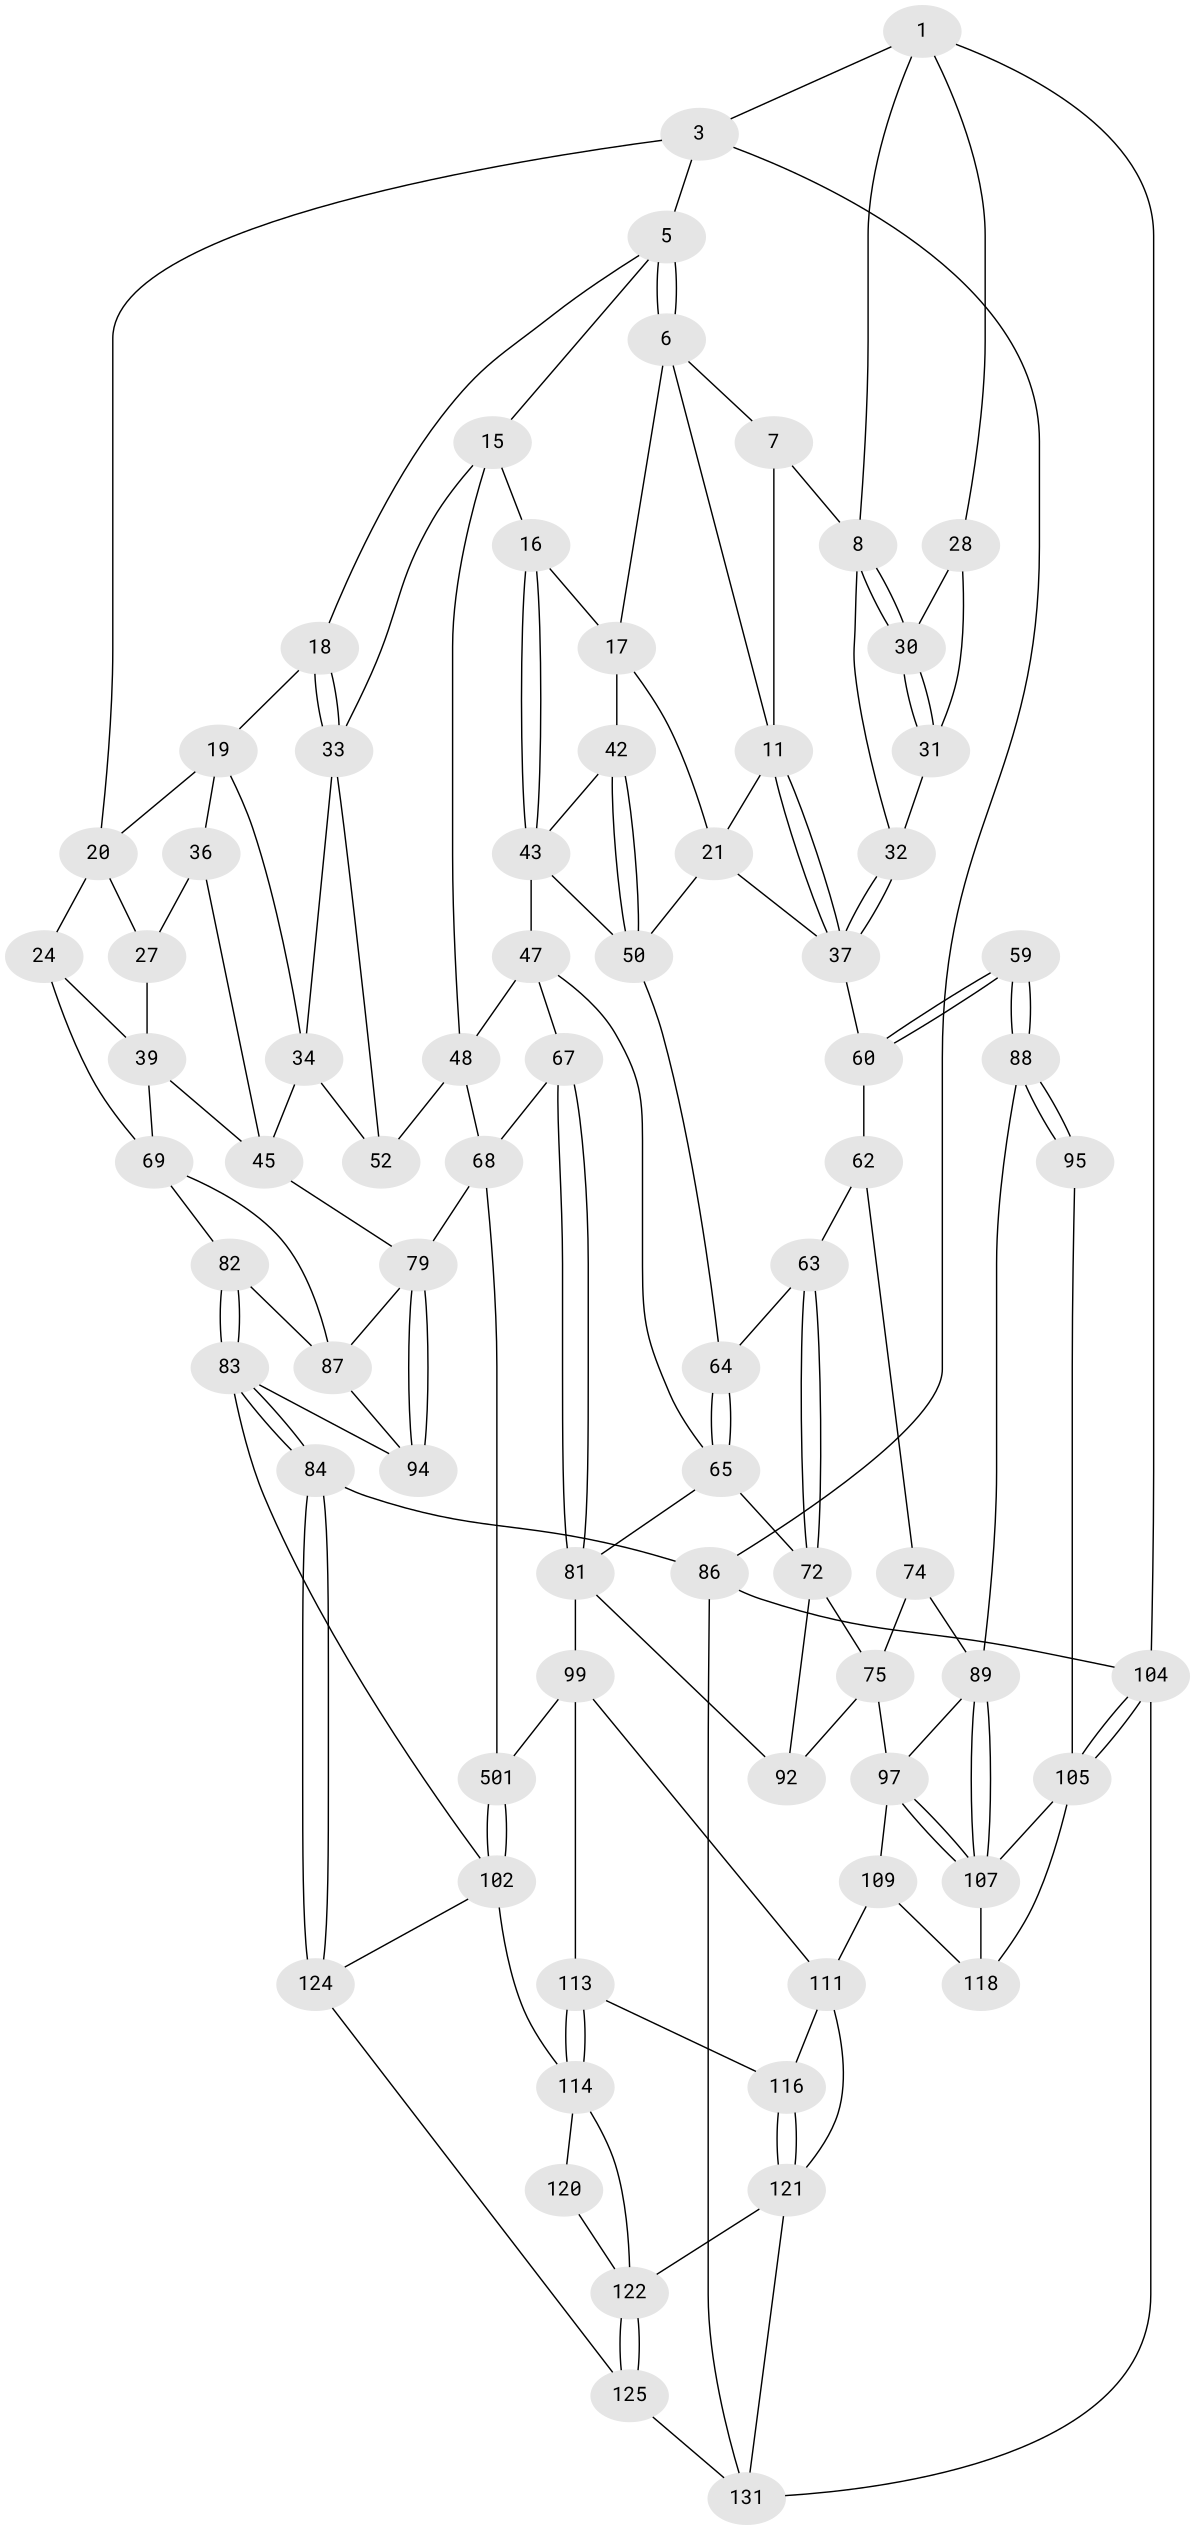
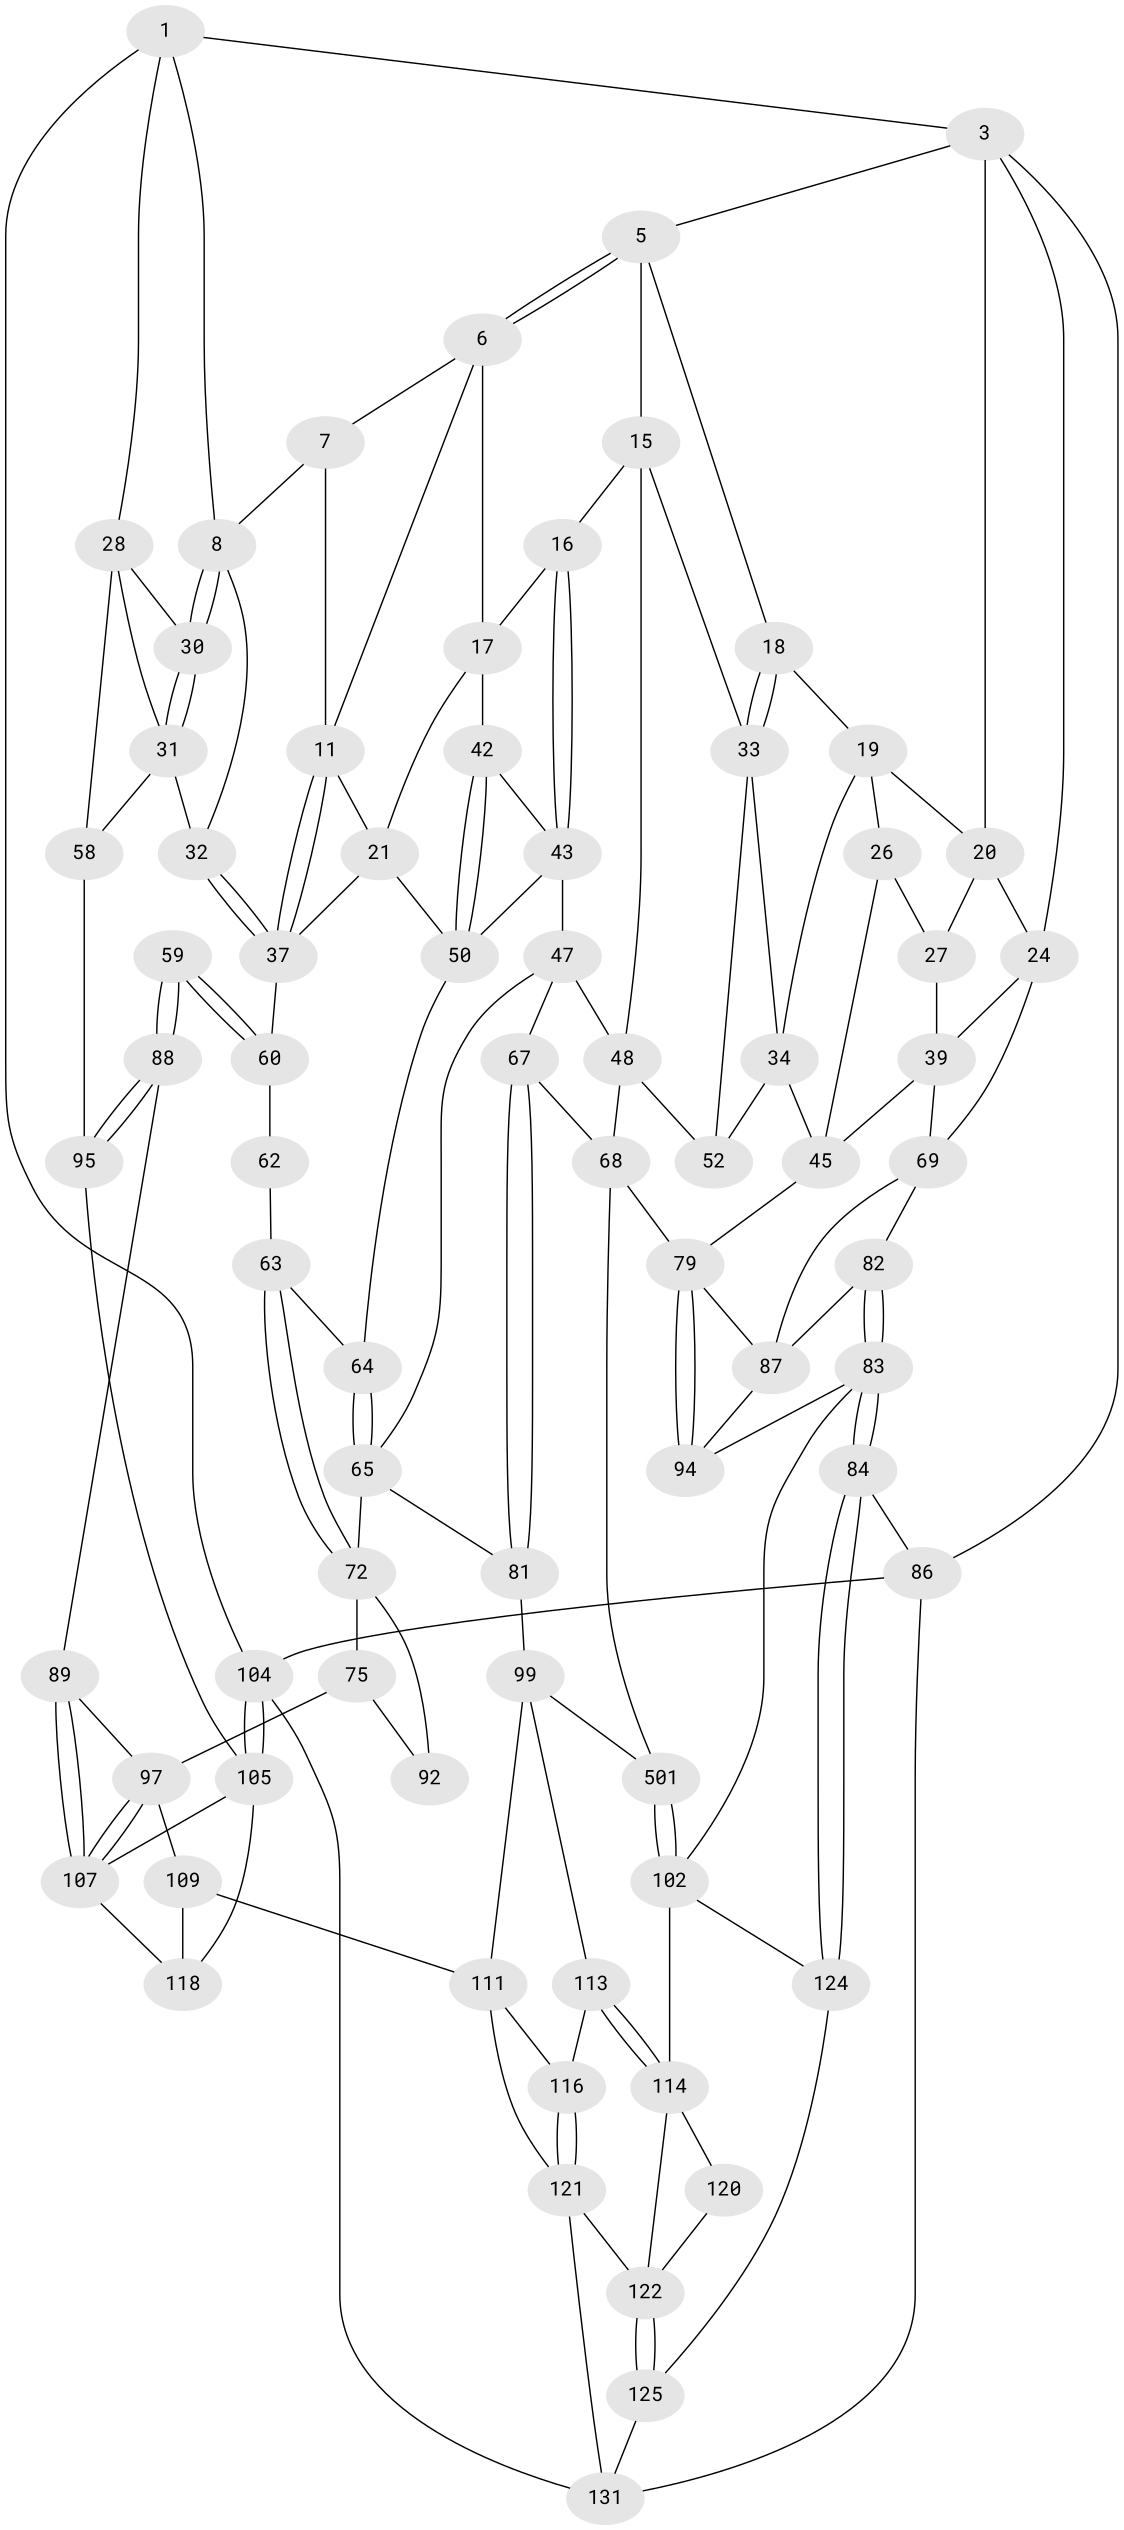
none -> (1064, 539)
none -> (84, 854)
(201, 854) -> (882, 854)
(915, 1573) -> none
(681, 1676) -> none
